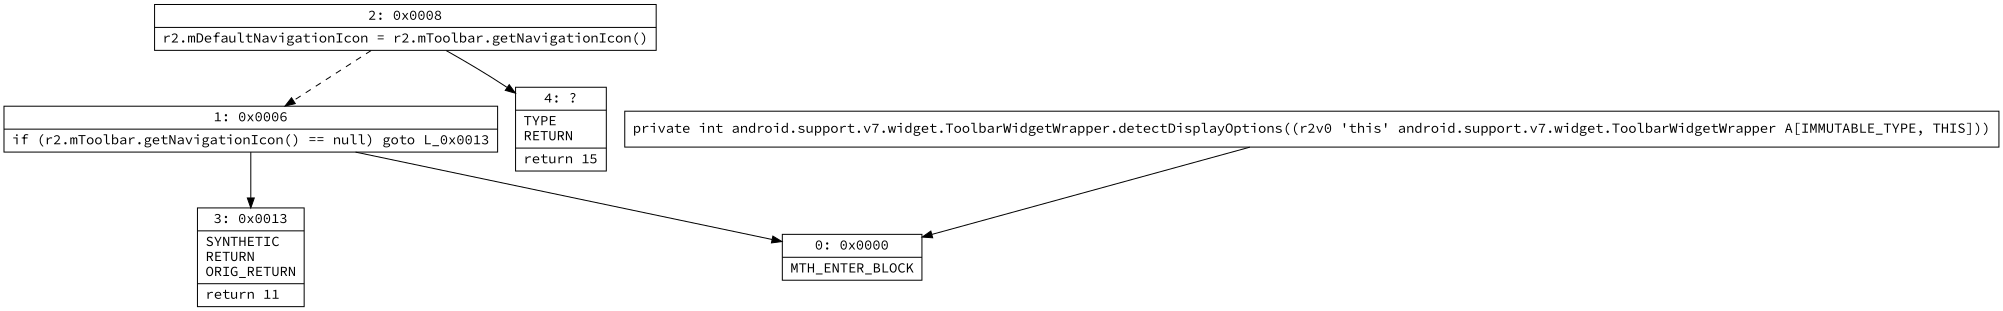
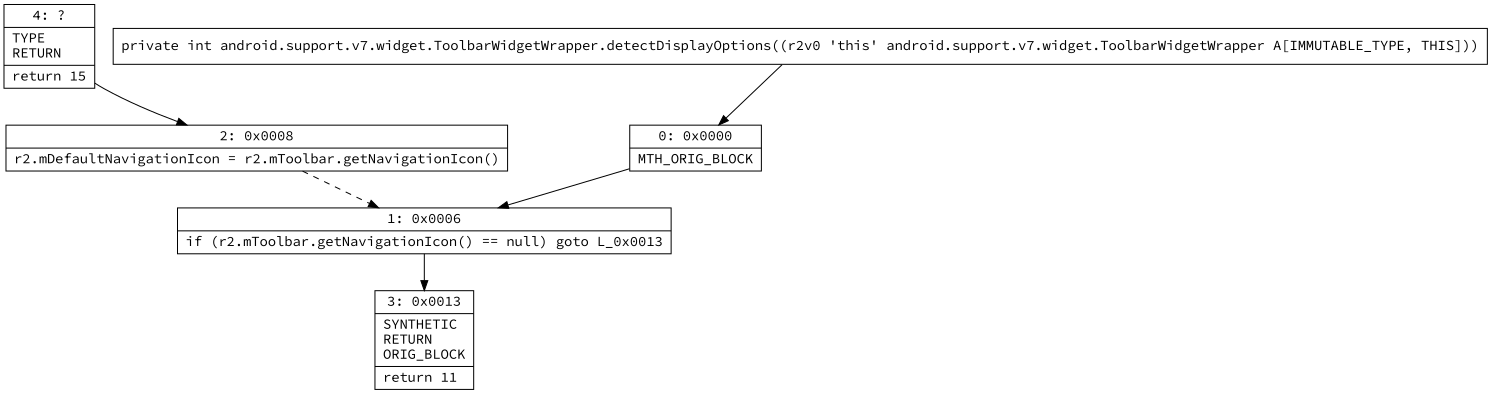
(477, 68) -> (135, 104)
(564, 196) -> (569, 187)
(852, 268) -> (696, 159)
(251, 272) -> (424, 355)
